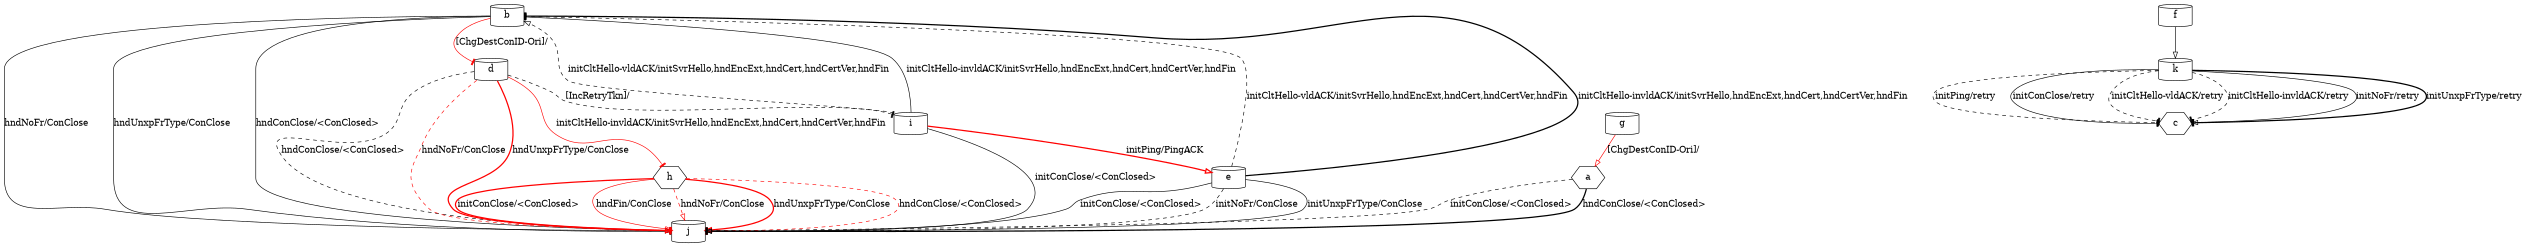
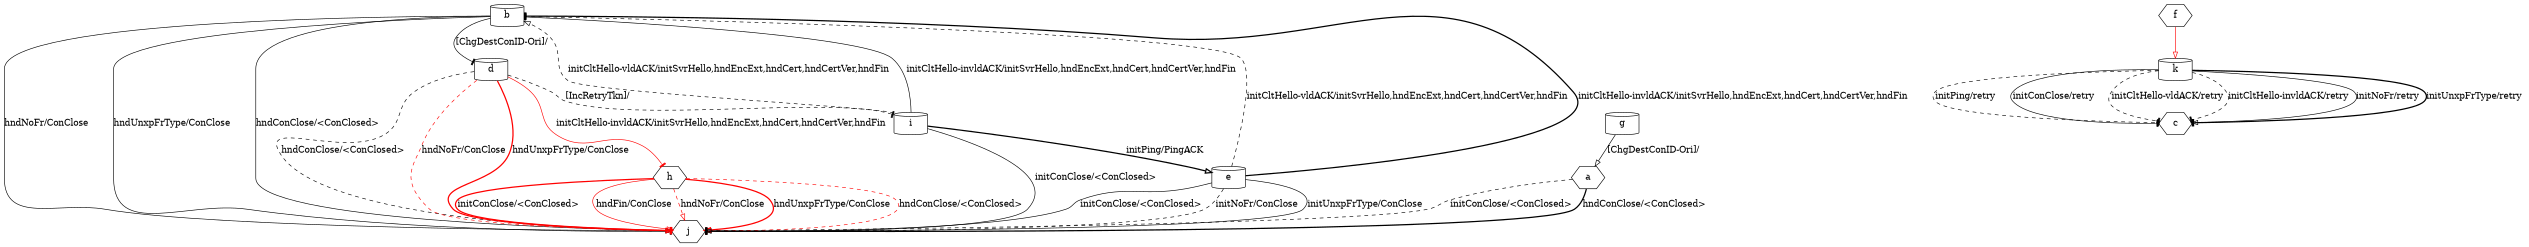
(2175, 16) -> (2175, 16)
(458, 34) -> (458, 34)
(2175, 39) -> (2175, 39)
(1067, 145) -> (1067, 145)
(1607, 148) -> (1607, 148)
(1014, 215) -> (1024, 211)
(689, 232) -> (689, 232)
